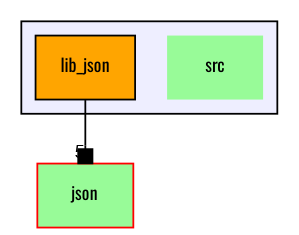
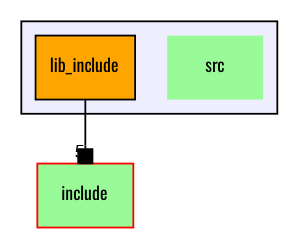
(85, 68) -> (85, 68)
(85, 196) -> (85, 196)
